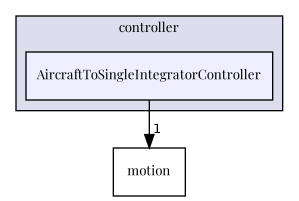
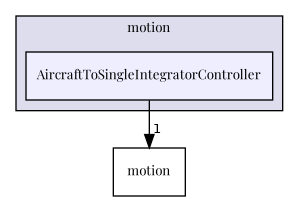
(149, 29) -> (149, 29)
